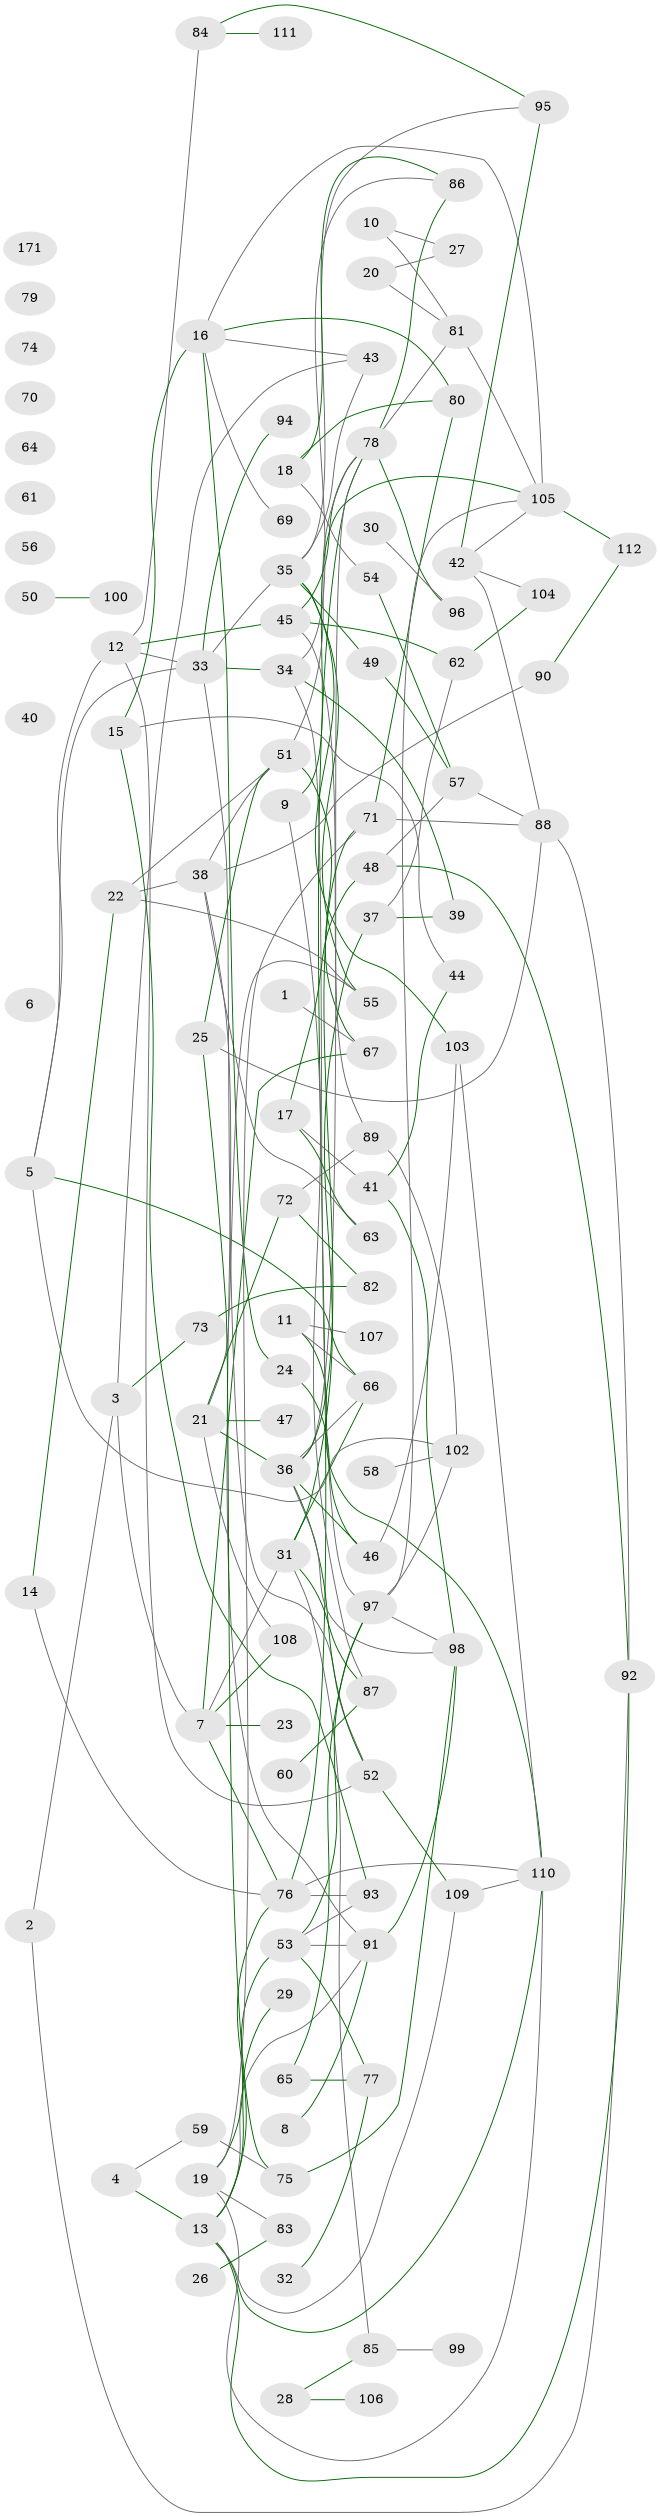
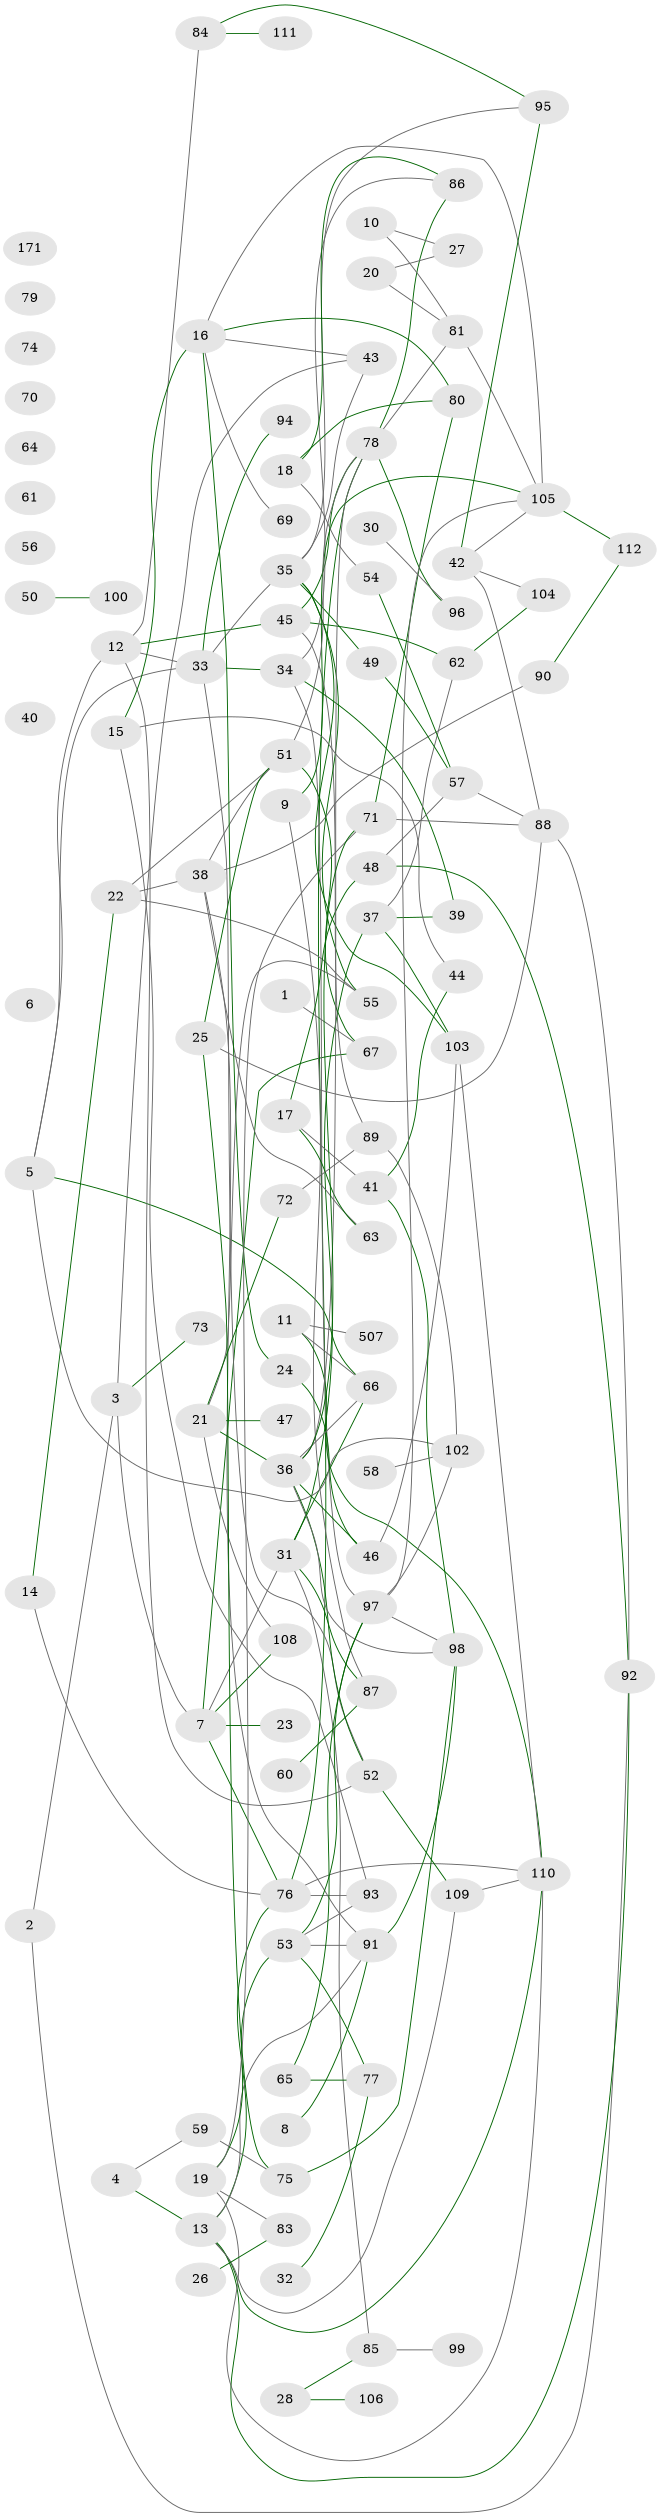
none -> (418, 981)
(371, 1288) -> none
(371, 1338) -> (371, 1338)
(158, 1342) -> (158, 1342)
(285, 1995) -> none
